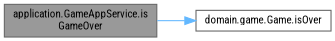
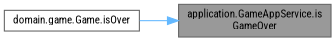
(171, 21) -> (153, 21)
